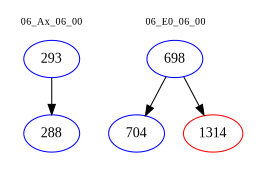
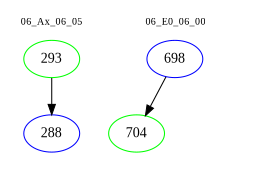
(52, 22) -> (52, 22)
(52, 59) -> (52, 59)
(137, 133) -> (137, 133)
(213, 133) -> none
